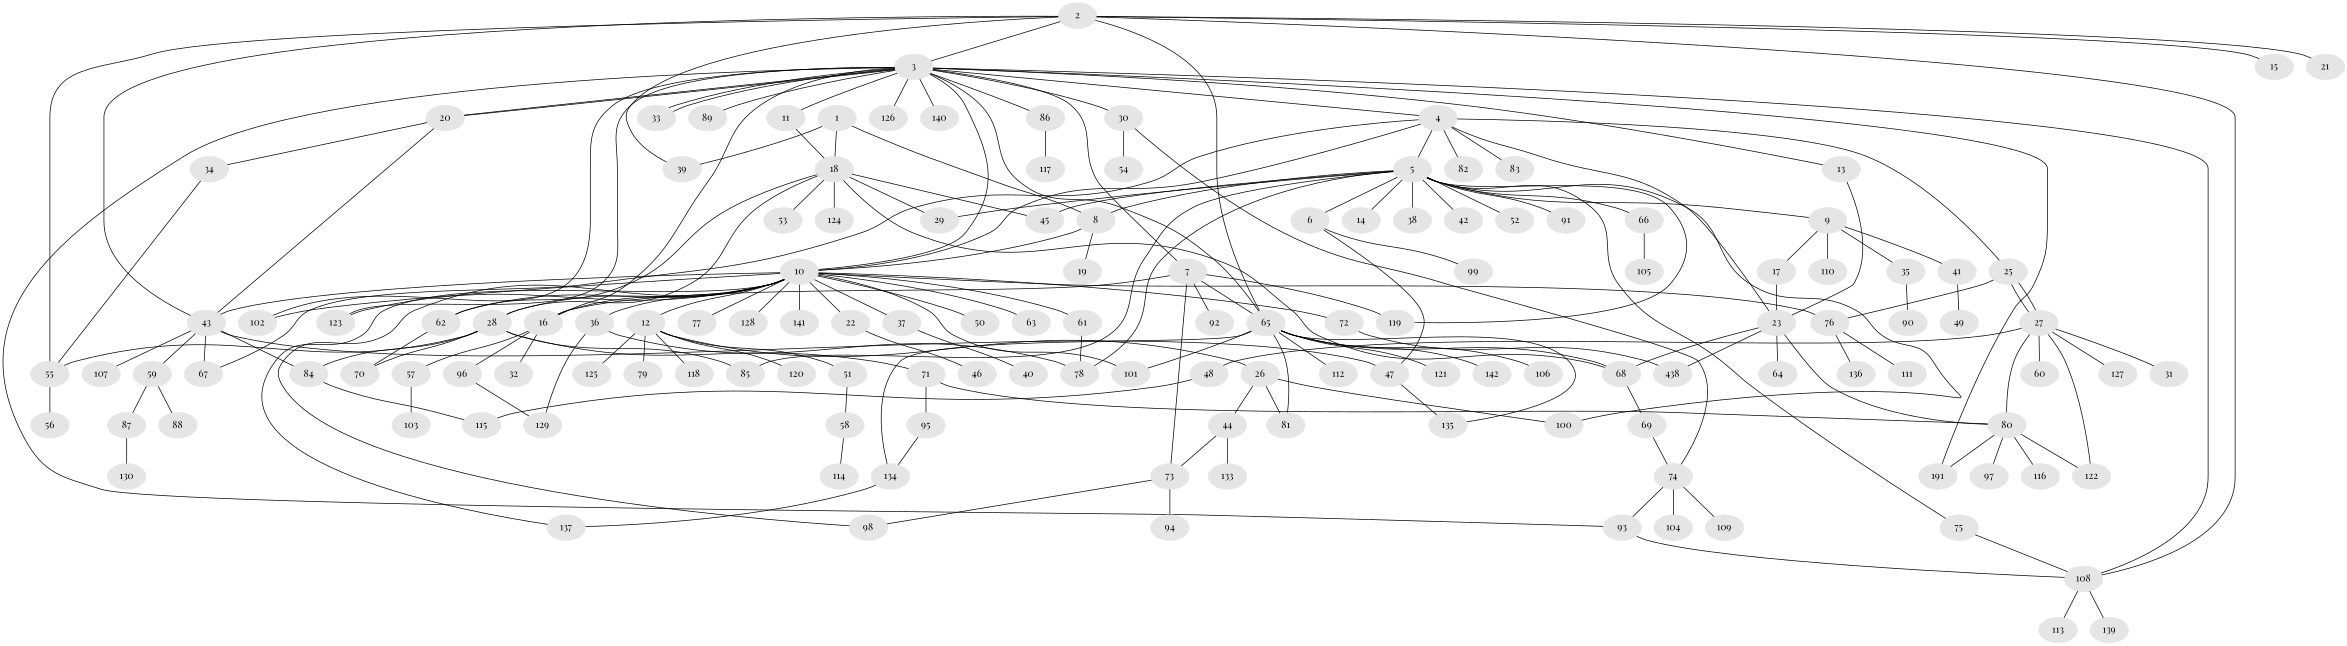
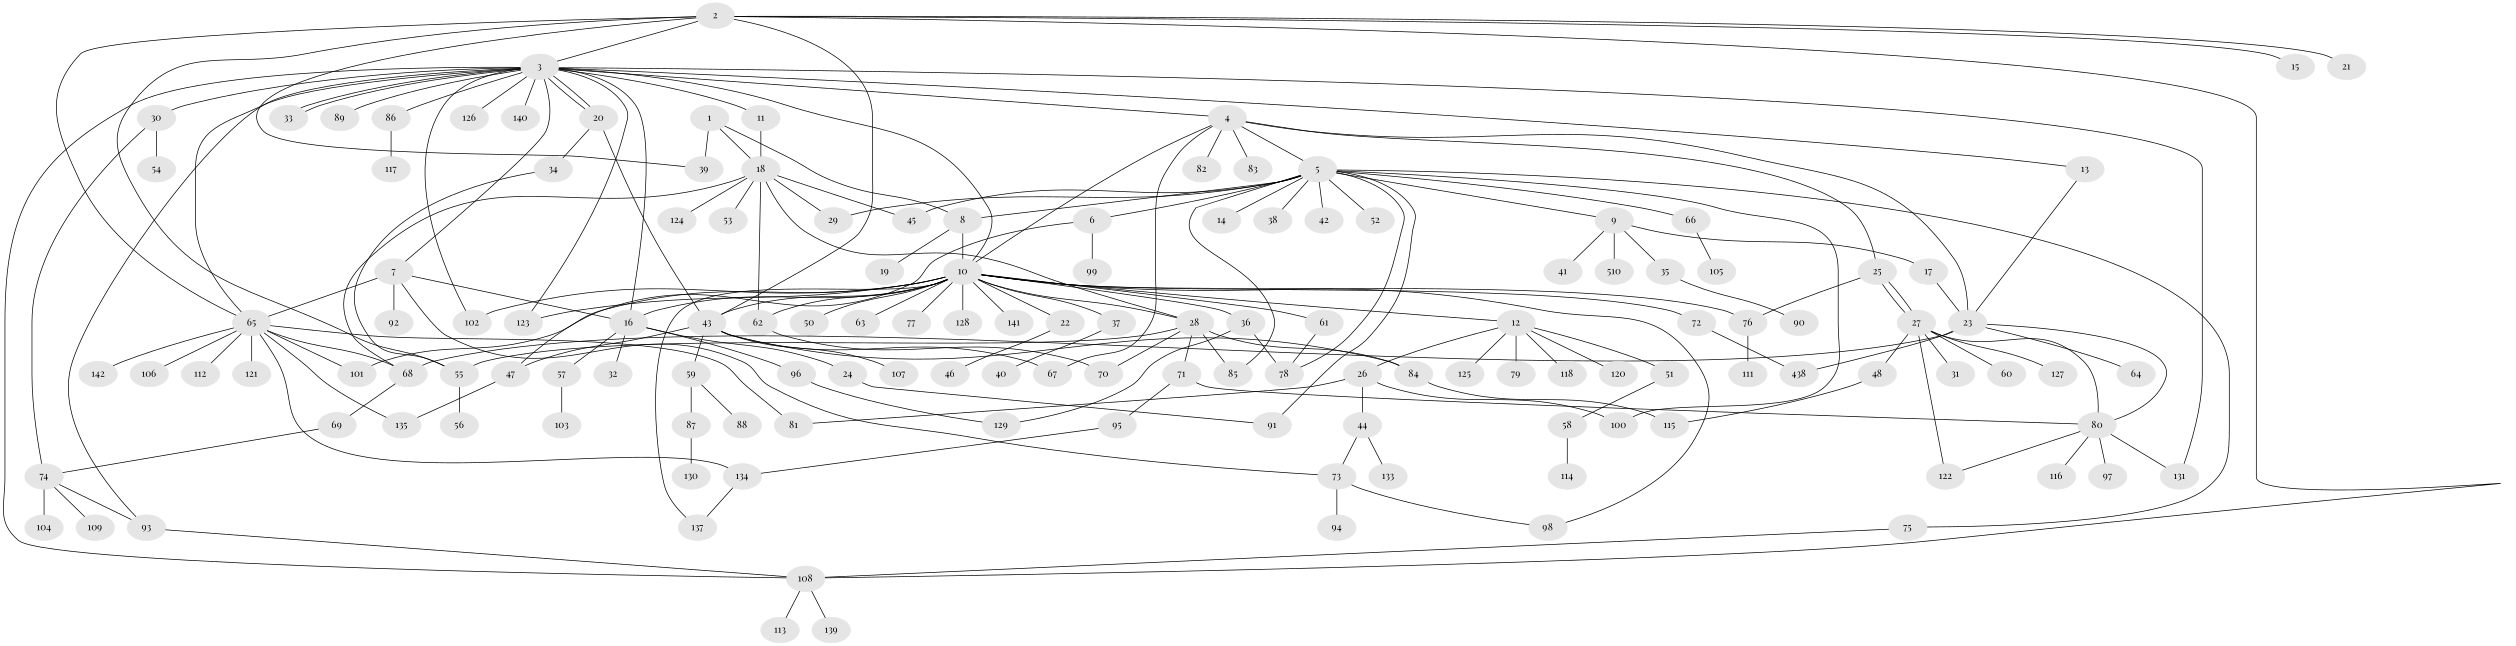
(1828, 272) -> (1614, 272)
(1395, 323) -> none
(1959, 323) -> none
none -> (848, 374)
(1856, 374) -> none
(1938, 476) -> (2180, 476)
